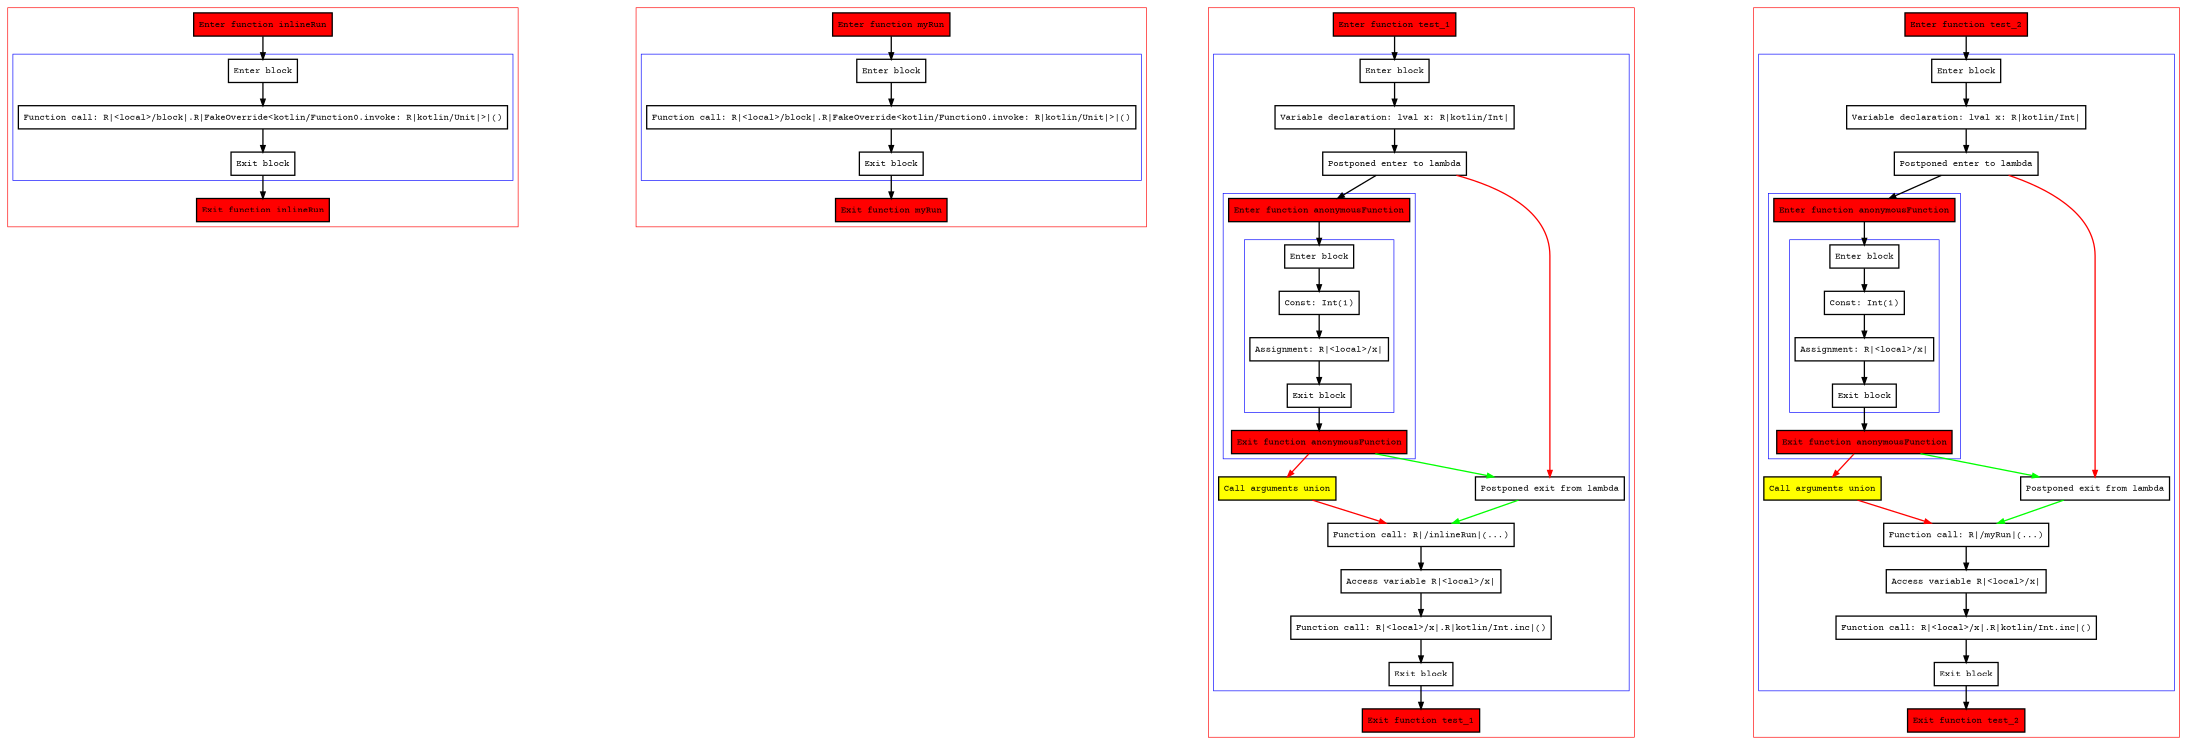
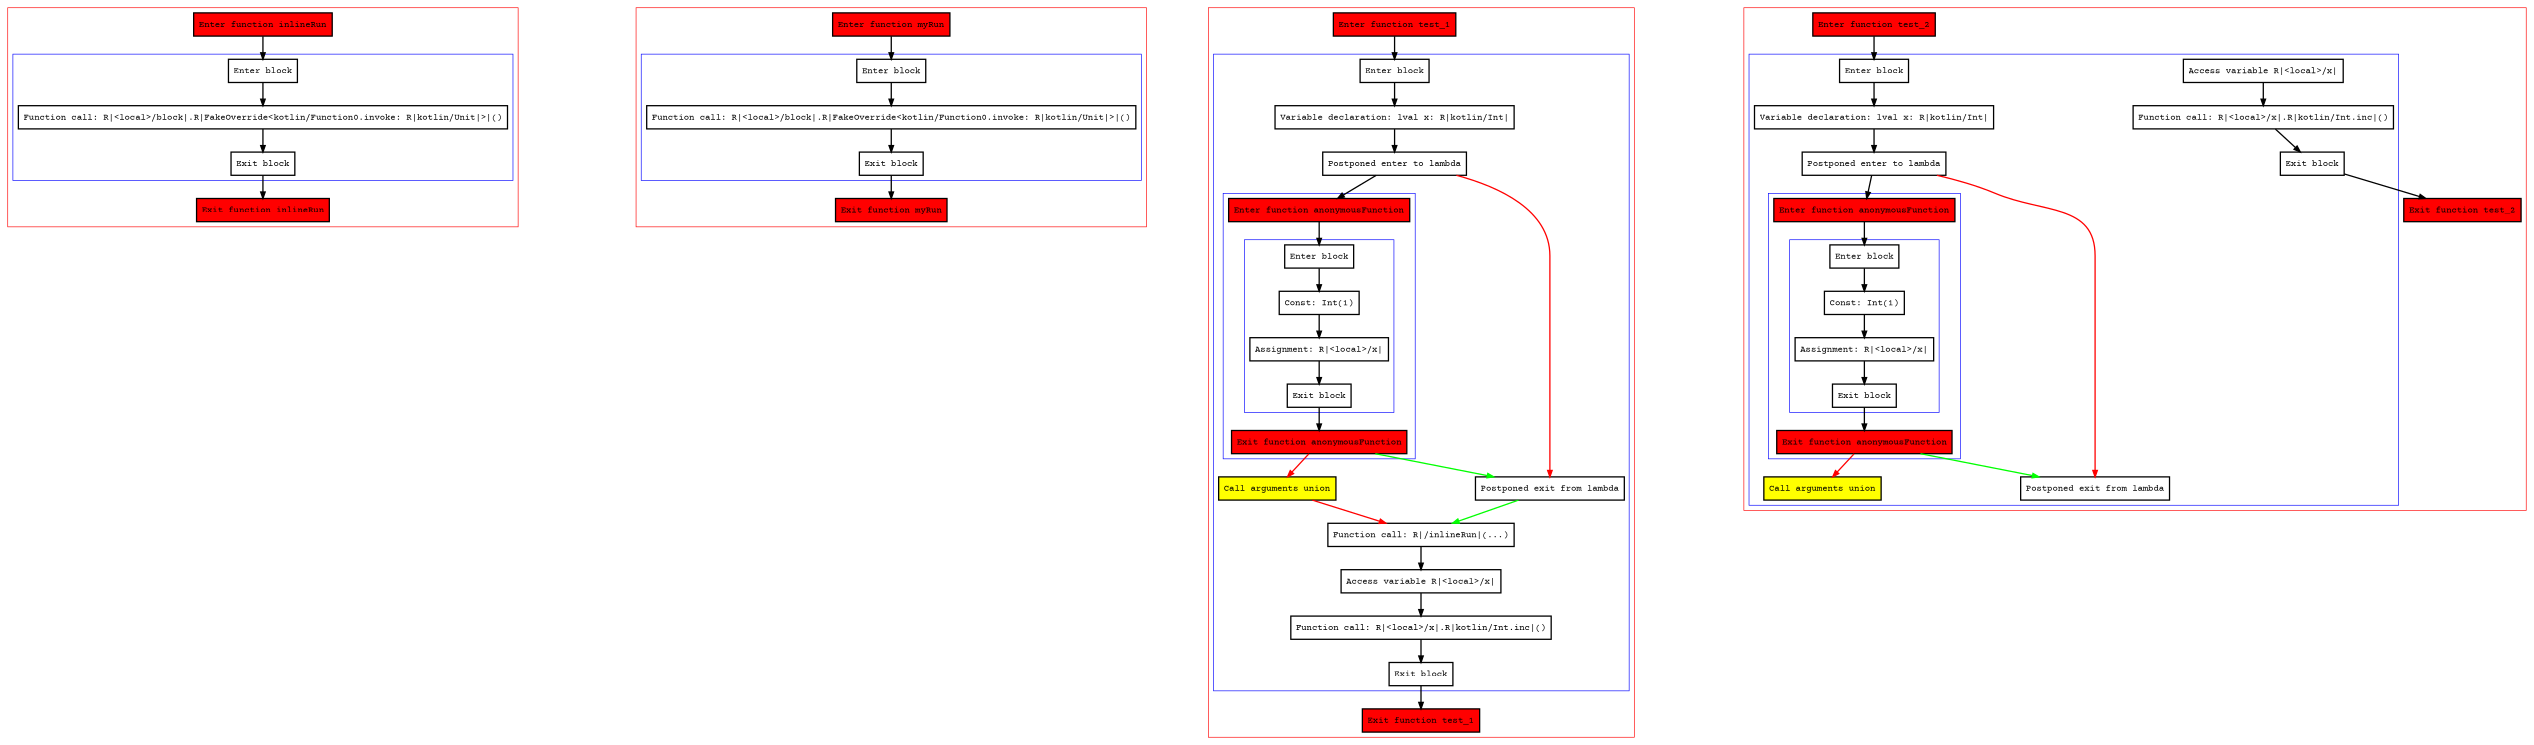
(1966, 535) -> none
